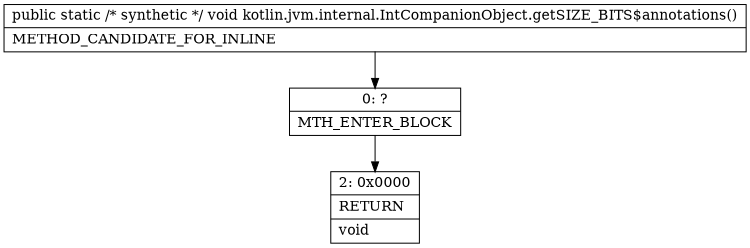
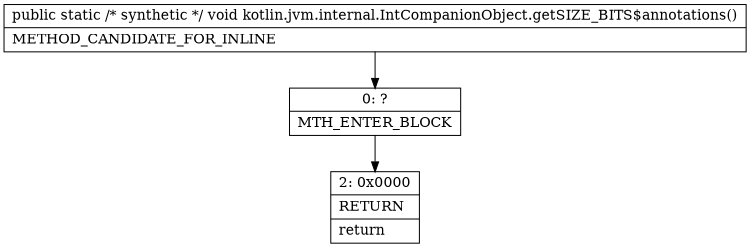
(354, 231) -> (362, 231)
